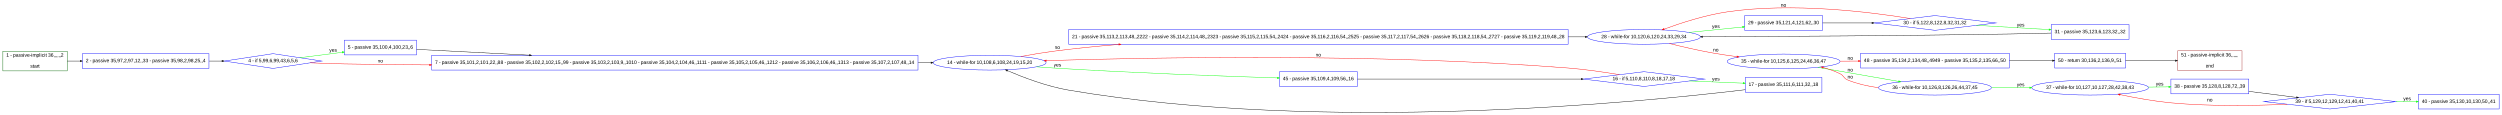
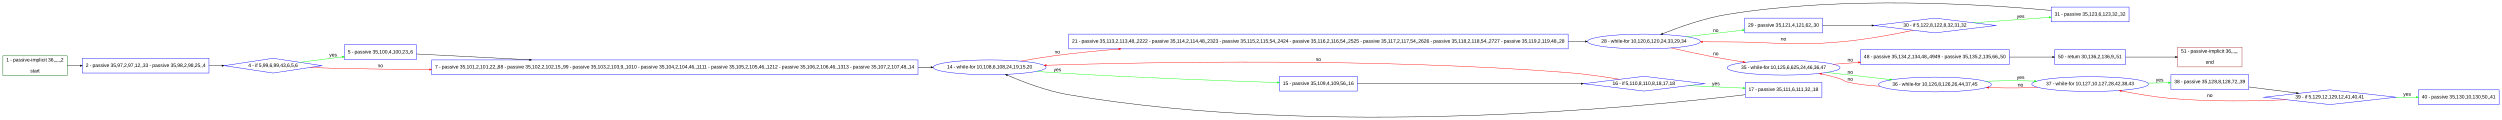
(1716, 27) -> (1716, 31)
(1784, 61) -> (1784, 68)
(1318, 79) -> (1318, 84)
none -> (2013, 88)
